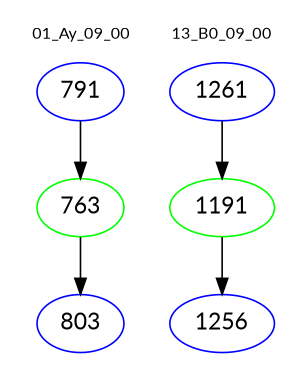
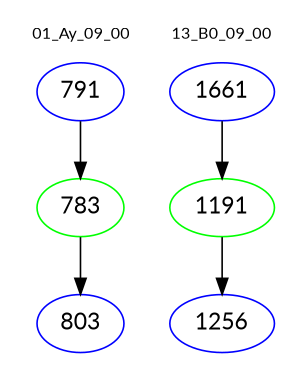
(222, 92) -> (222, 92)
(80, 208) -> (80, 208)
